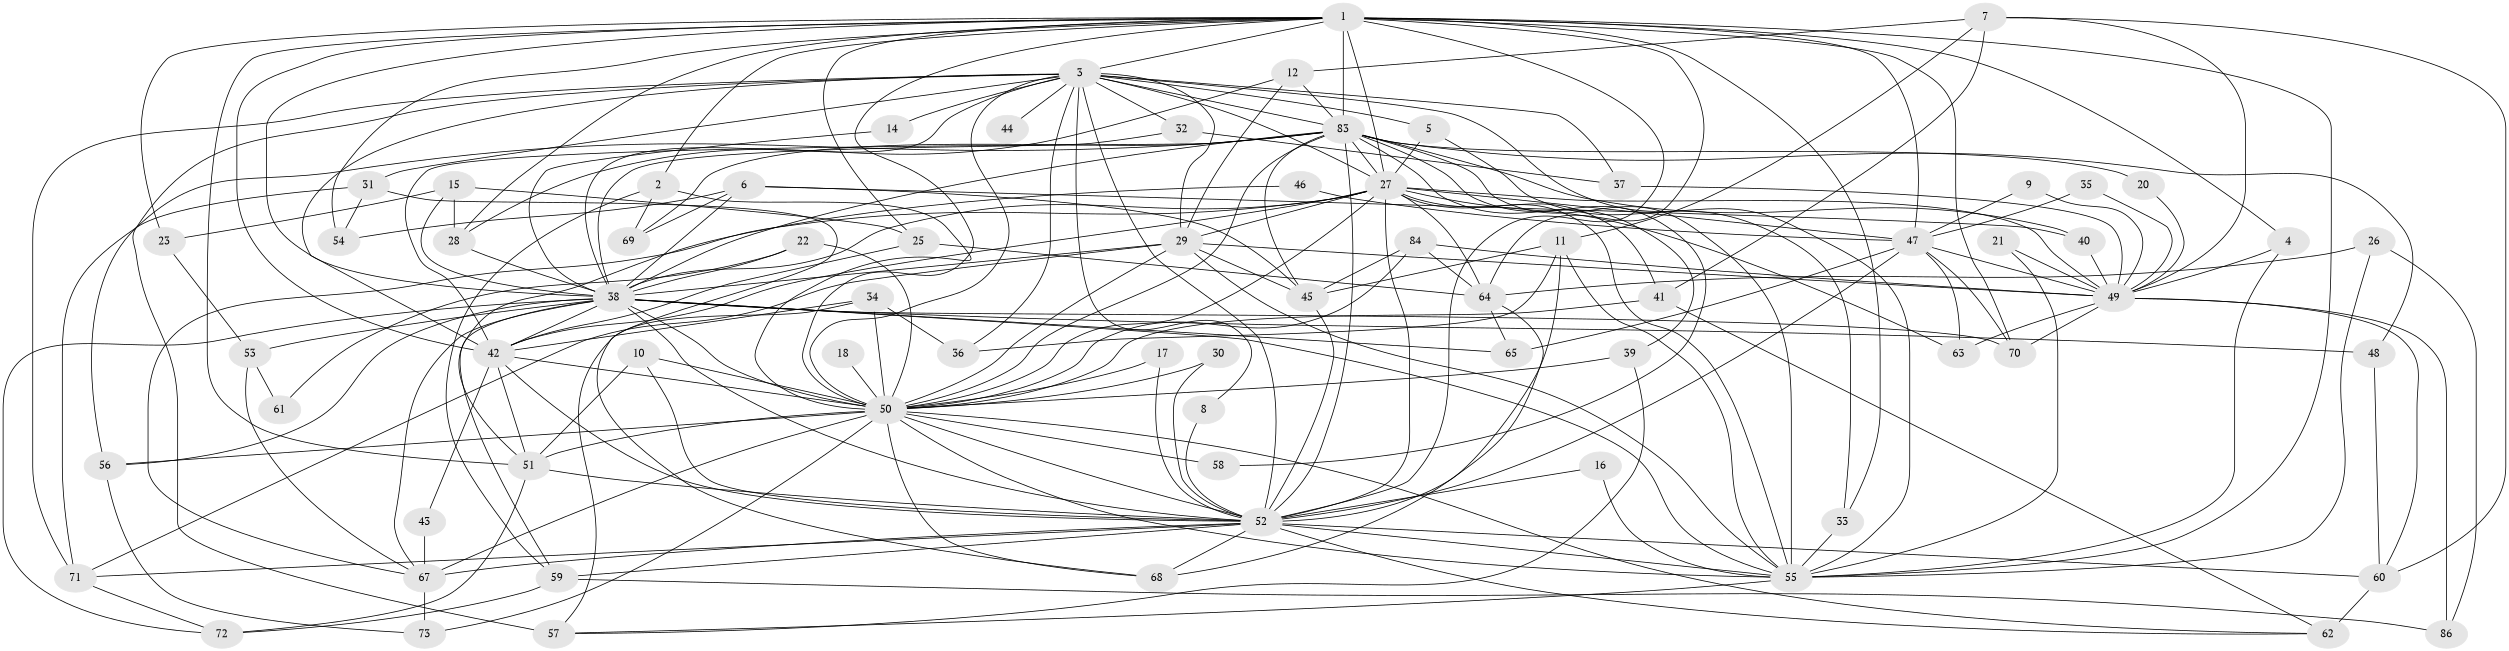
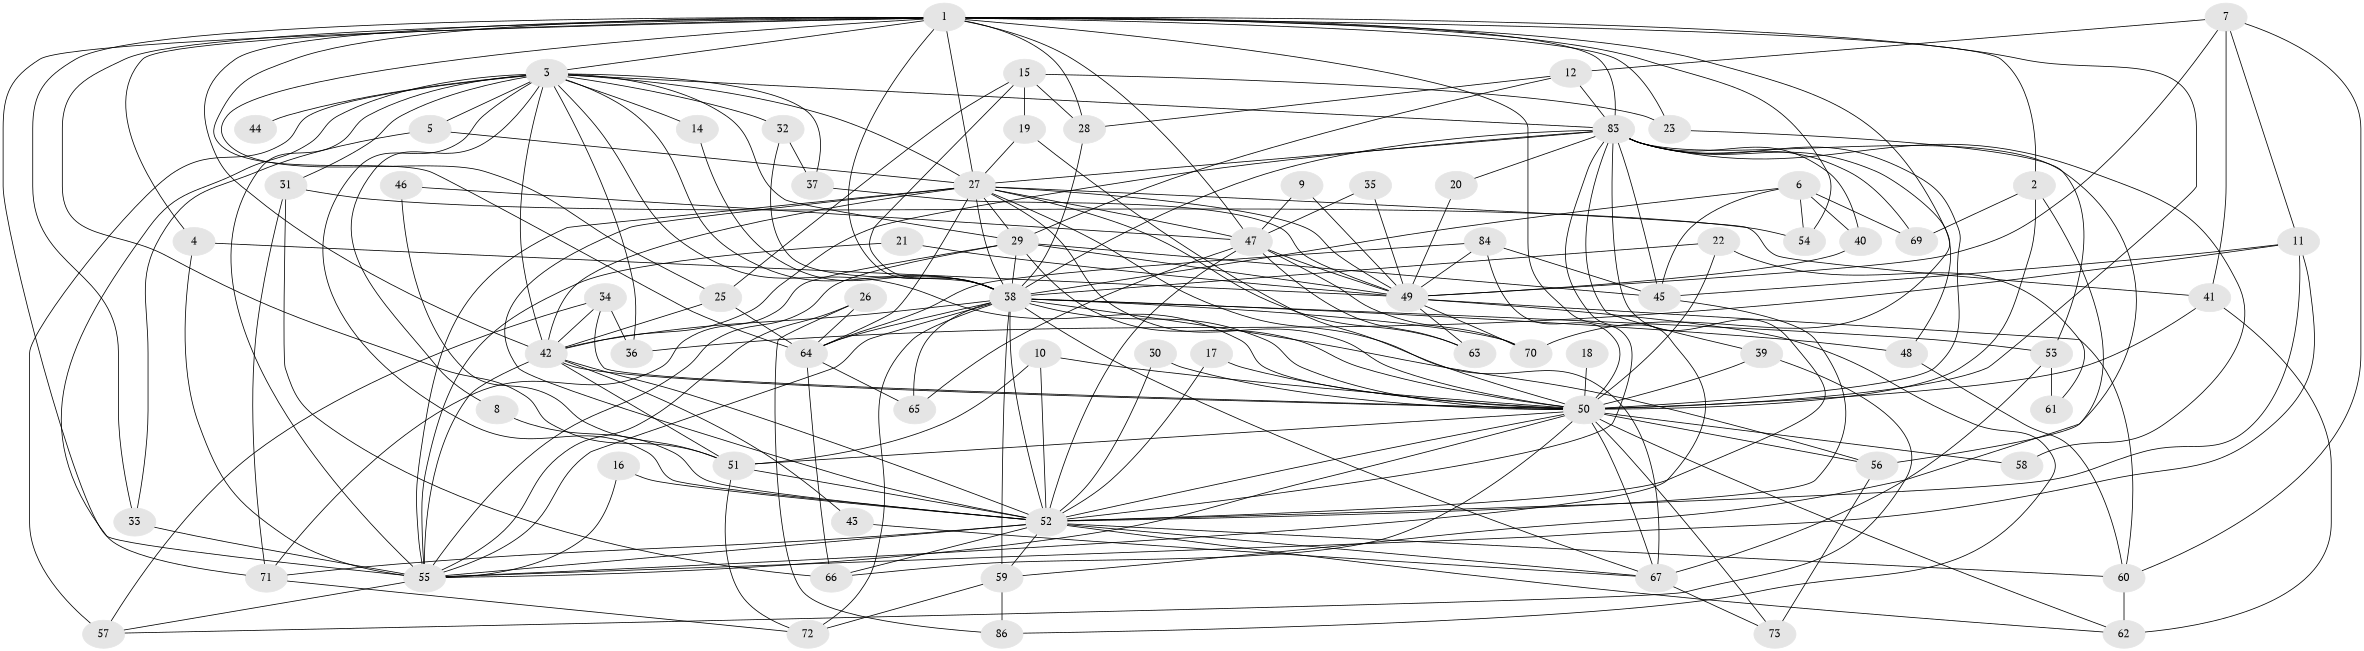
none -> (1025, 129)
none -> (907, 322)
none -> (444, 443)
(1157, 578) -> (831, 578)
